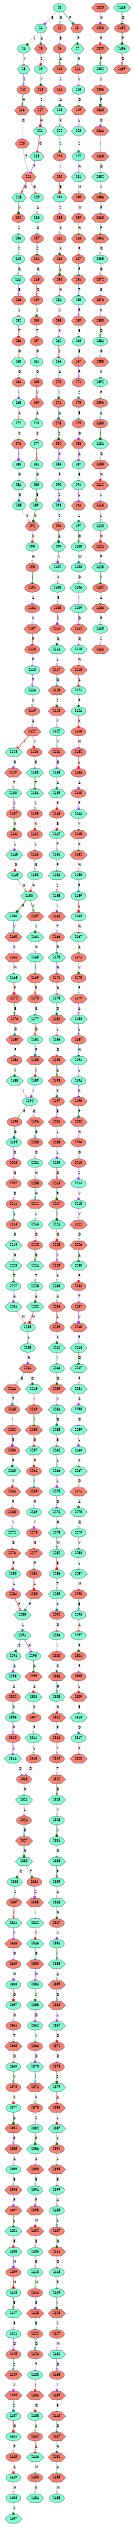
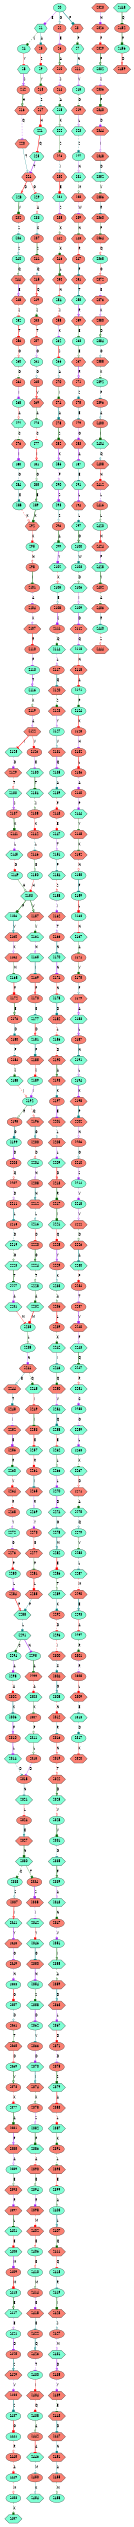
(18, 280) -> (18, 280)
(79, 1255) -> (79, 1255)
(58, 1749) -> (58, 1749)
